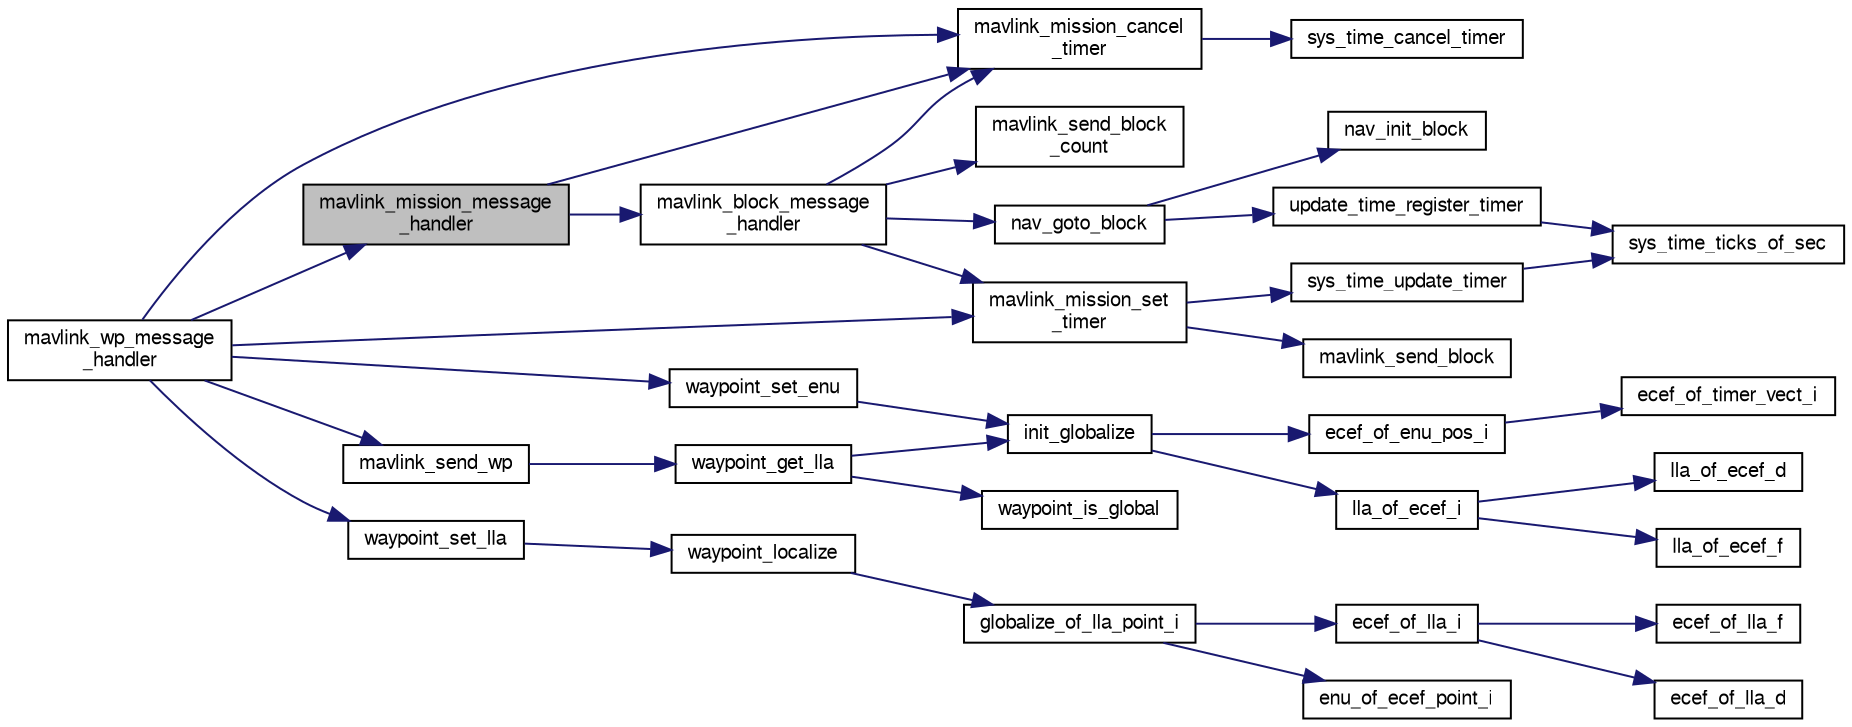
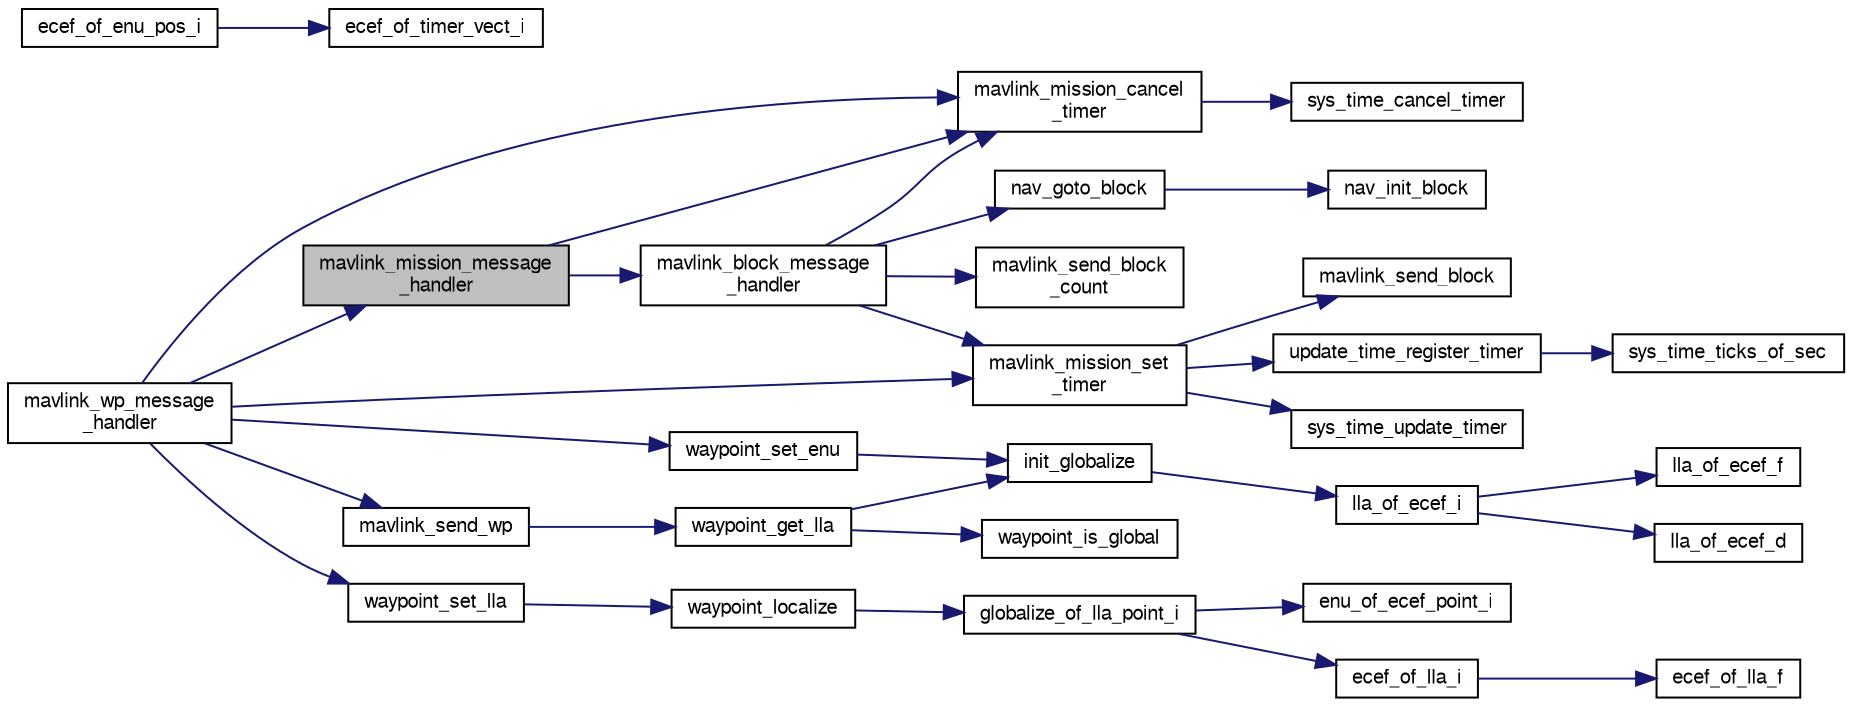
(1209, 217) -> (1220, 366)
(1558, 265) -> none
(1220, 434) -> none
(1728, 700) -> none
